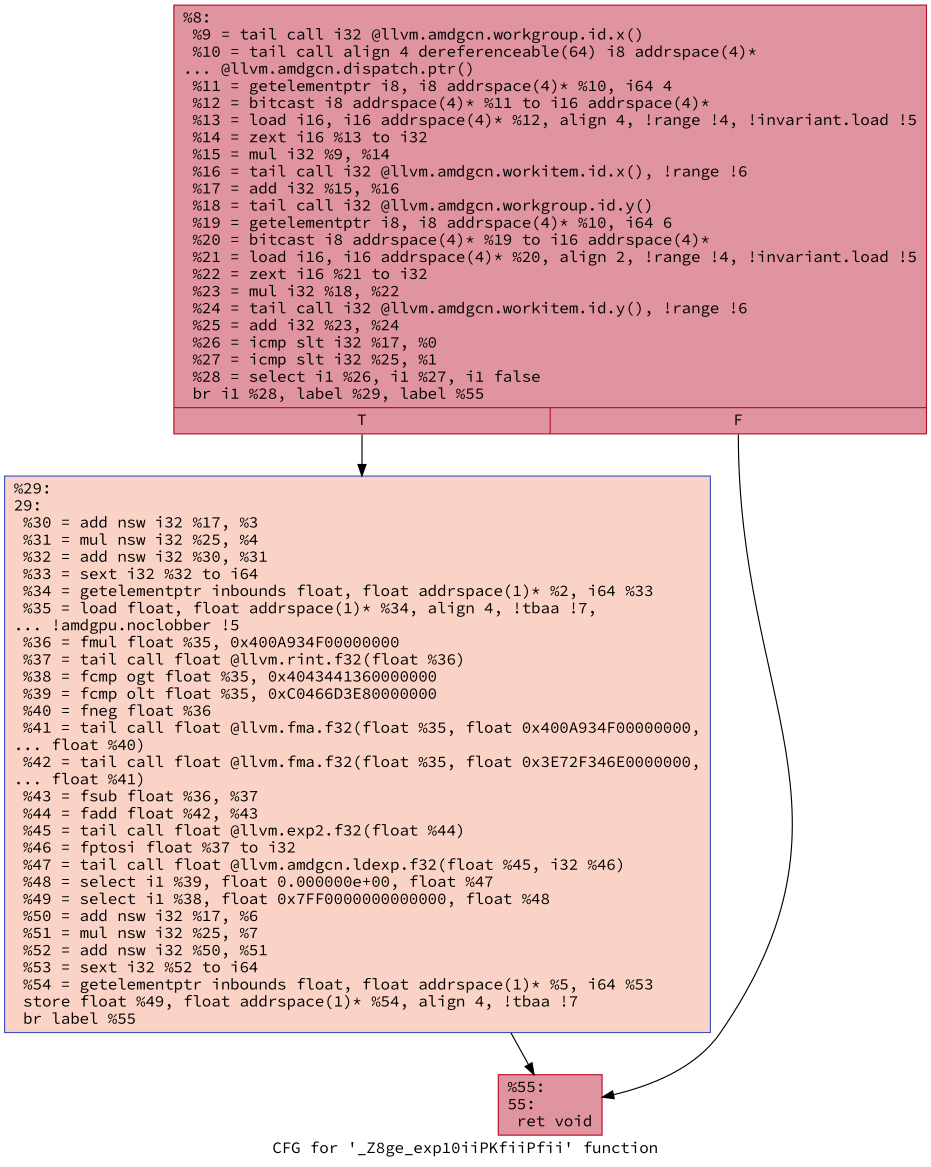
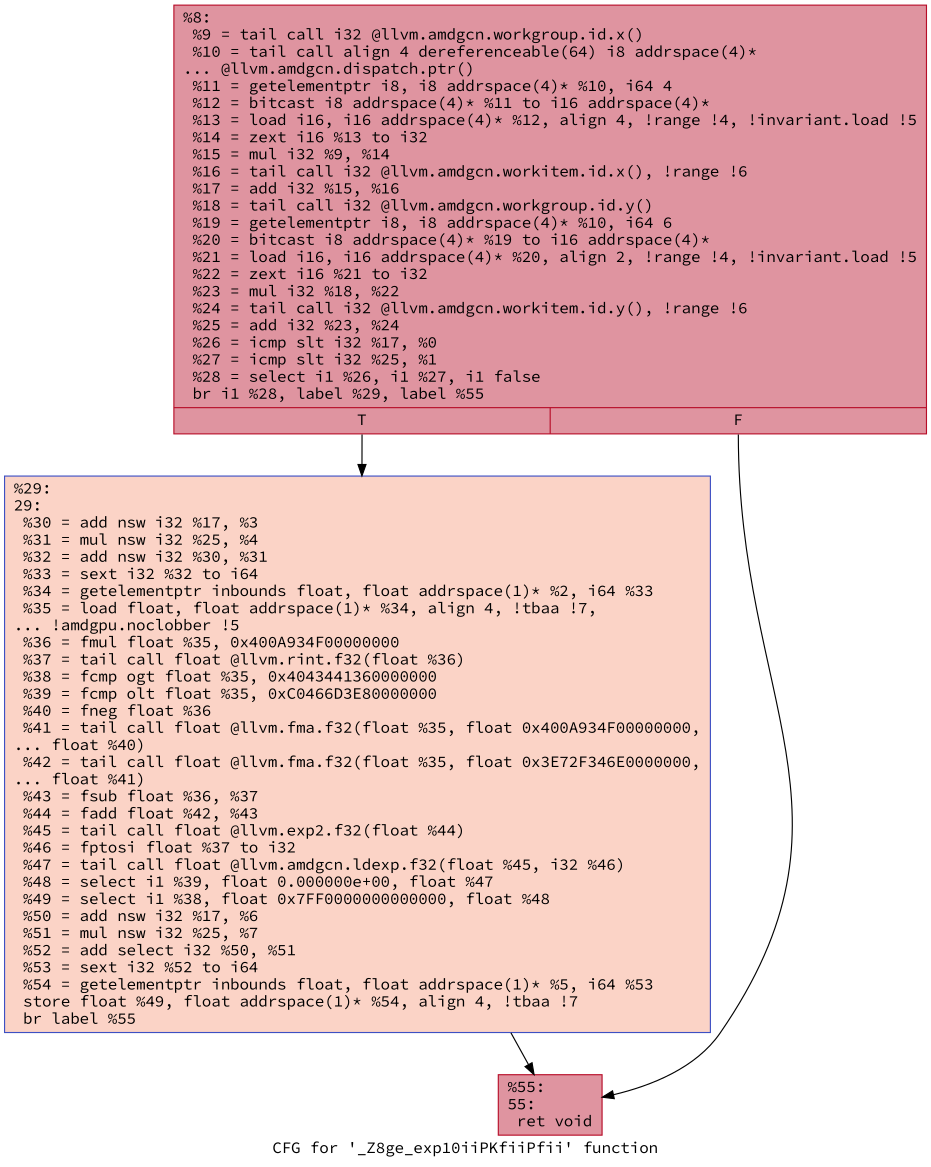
(141, 950) -> (155, 950)
